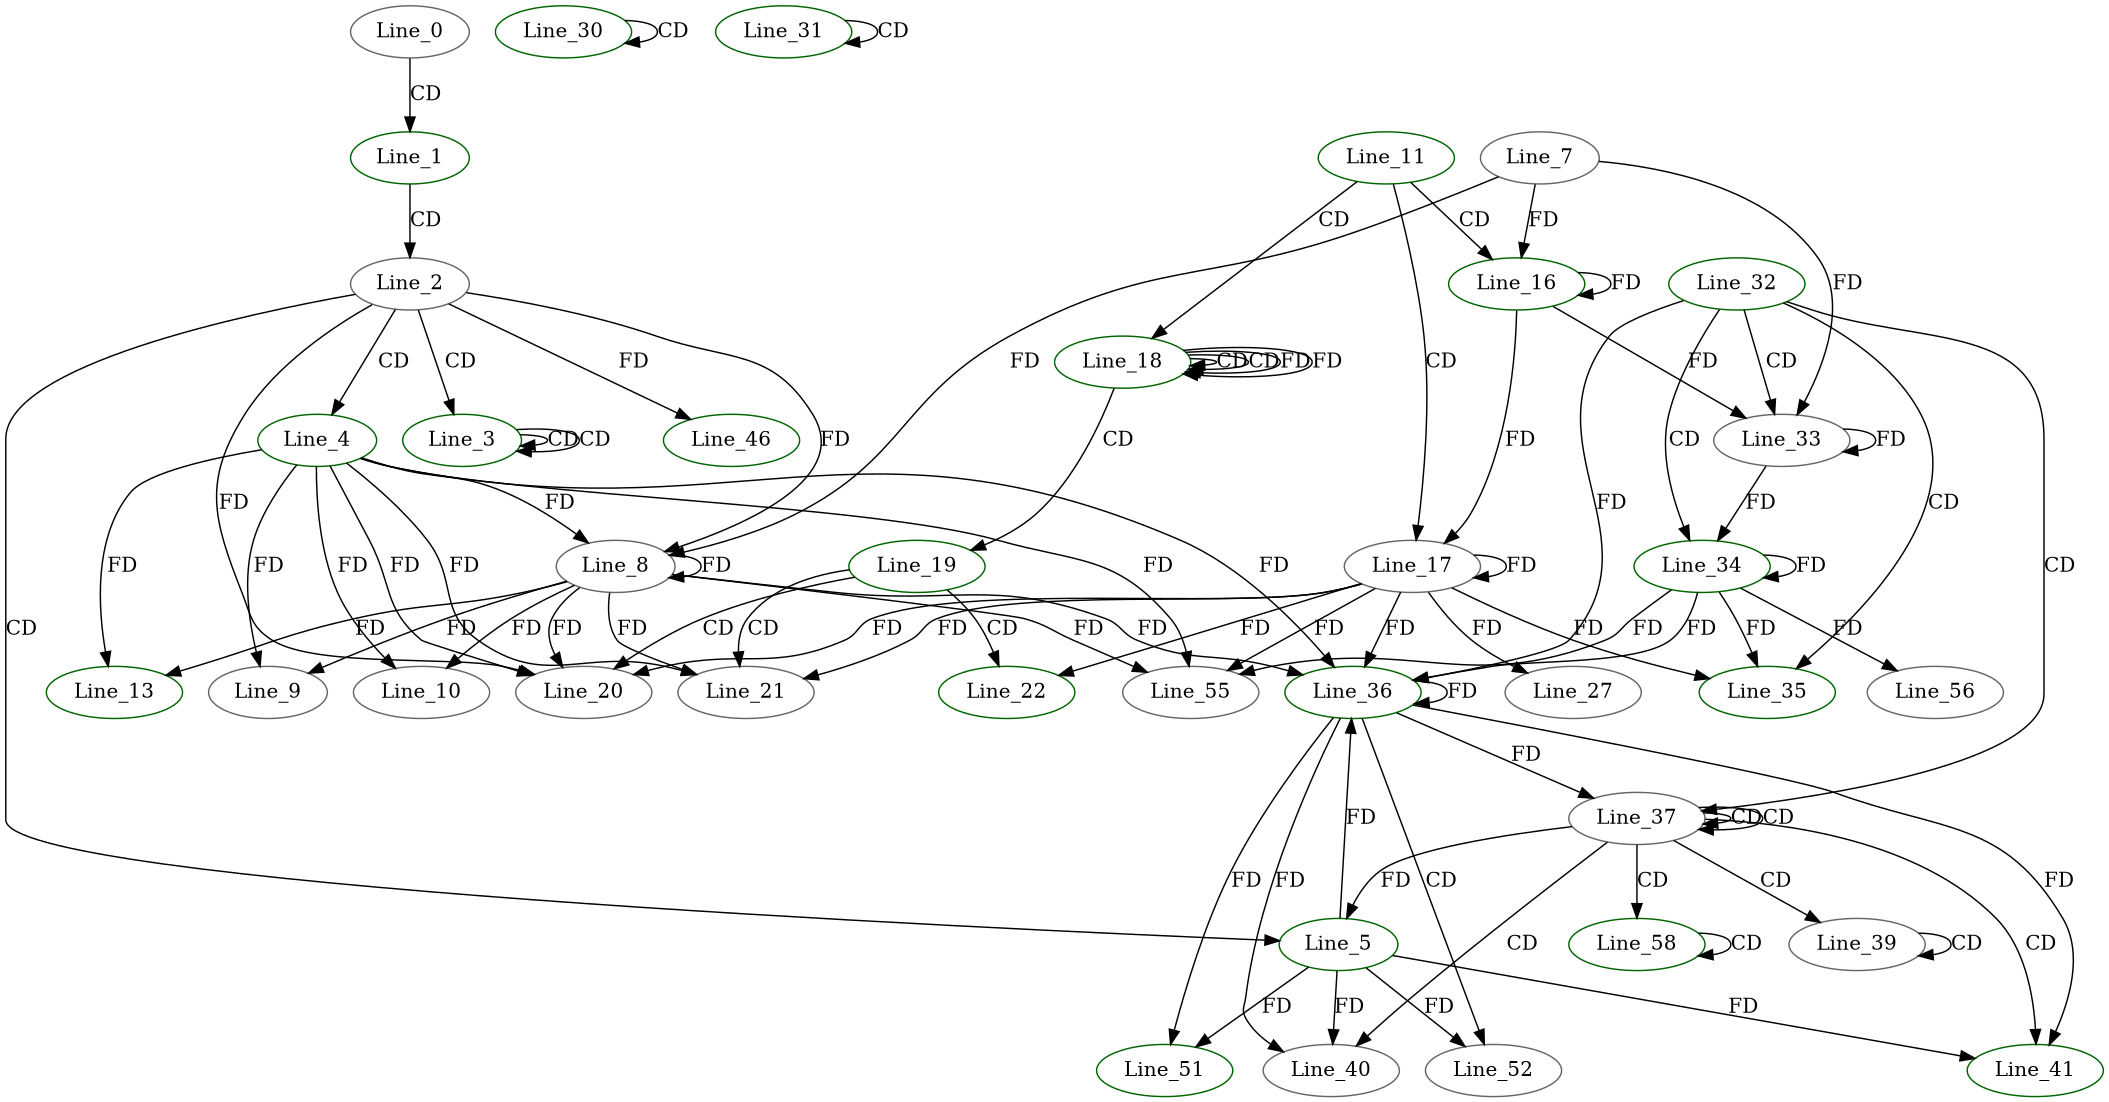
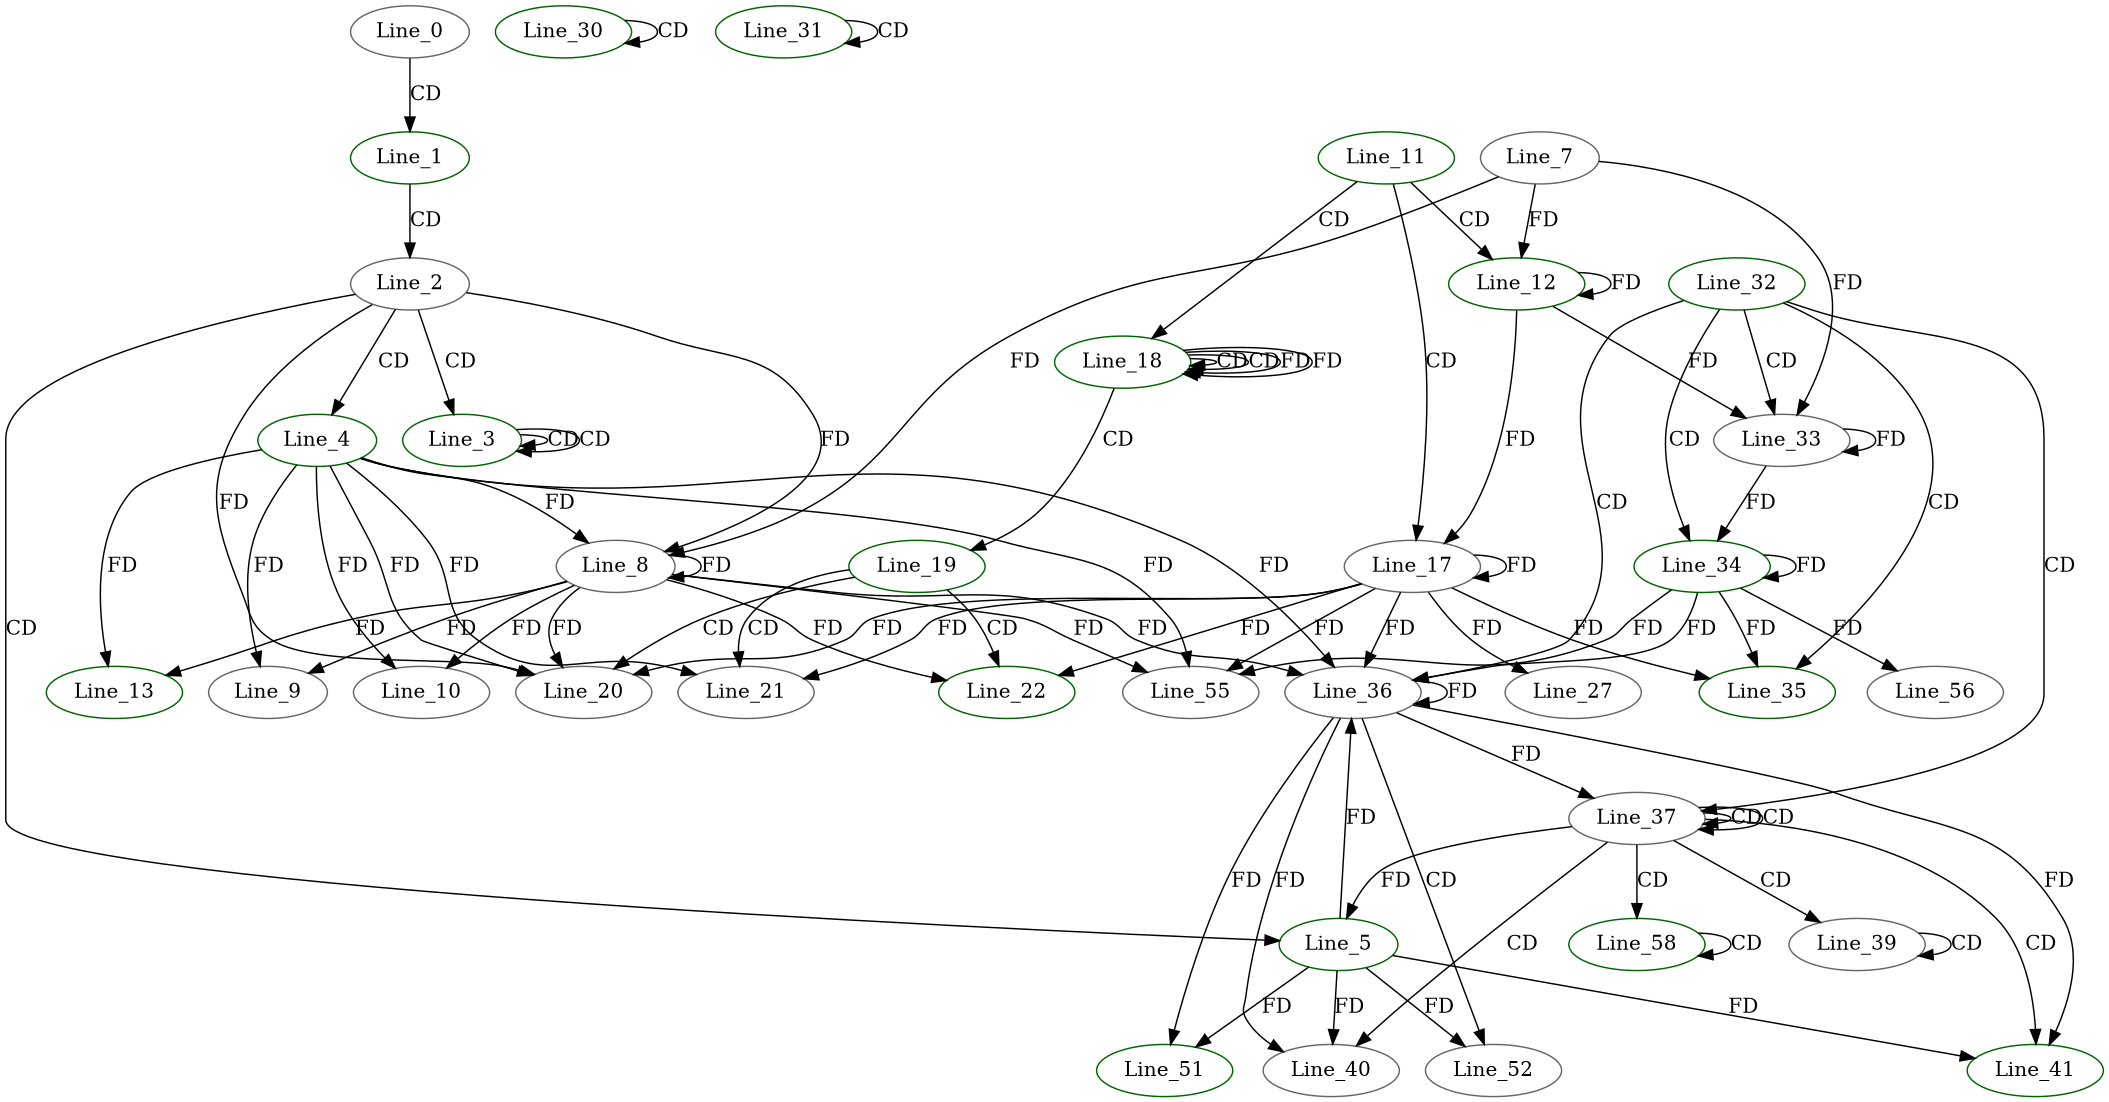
(1517, 284) -> (1517, 284)
(732, 440) -> none
(1612, 503) -> (1612, 503)
(626, 647) -> (798, 632)
(1353, 692) -> (1353, 692)
